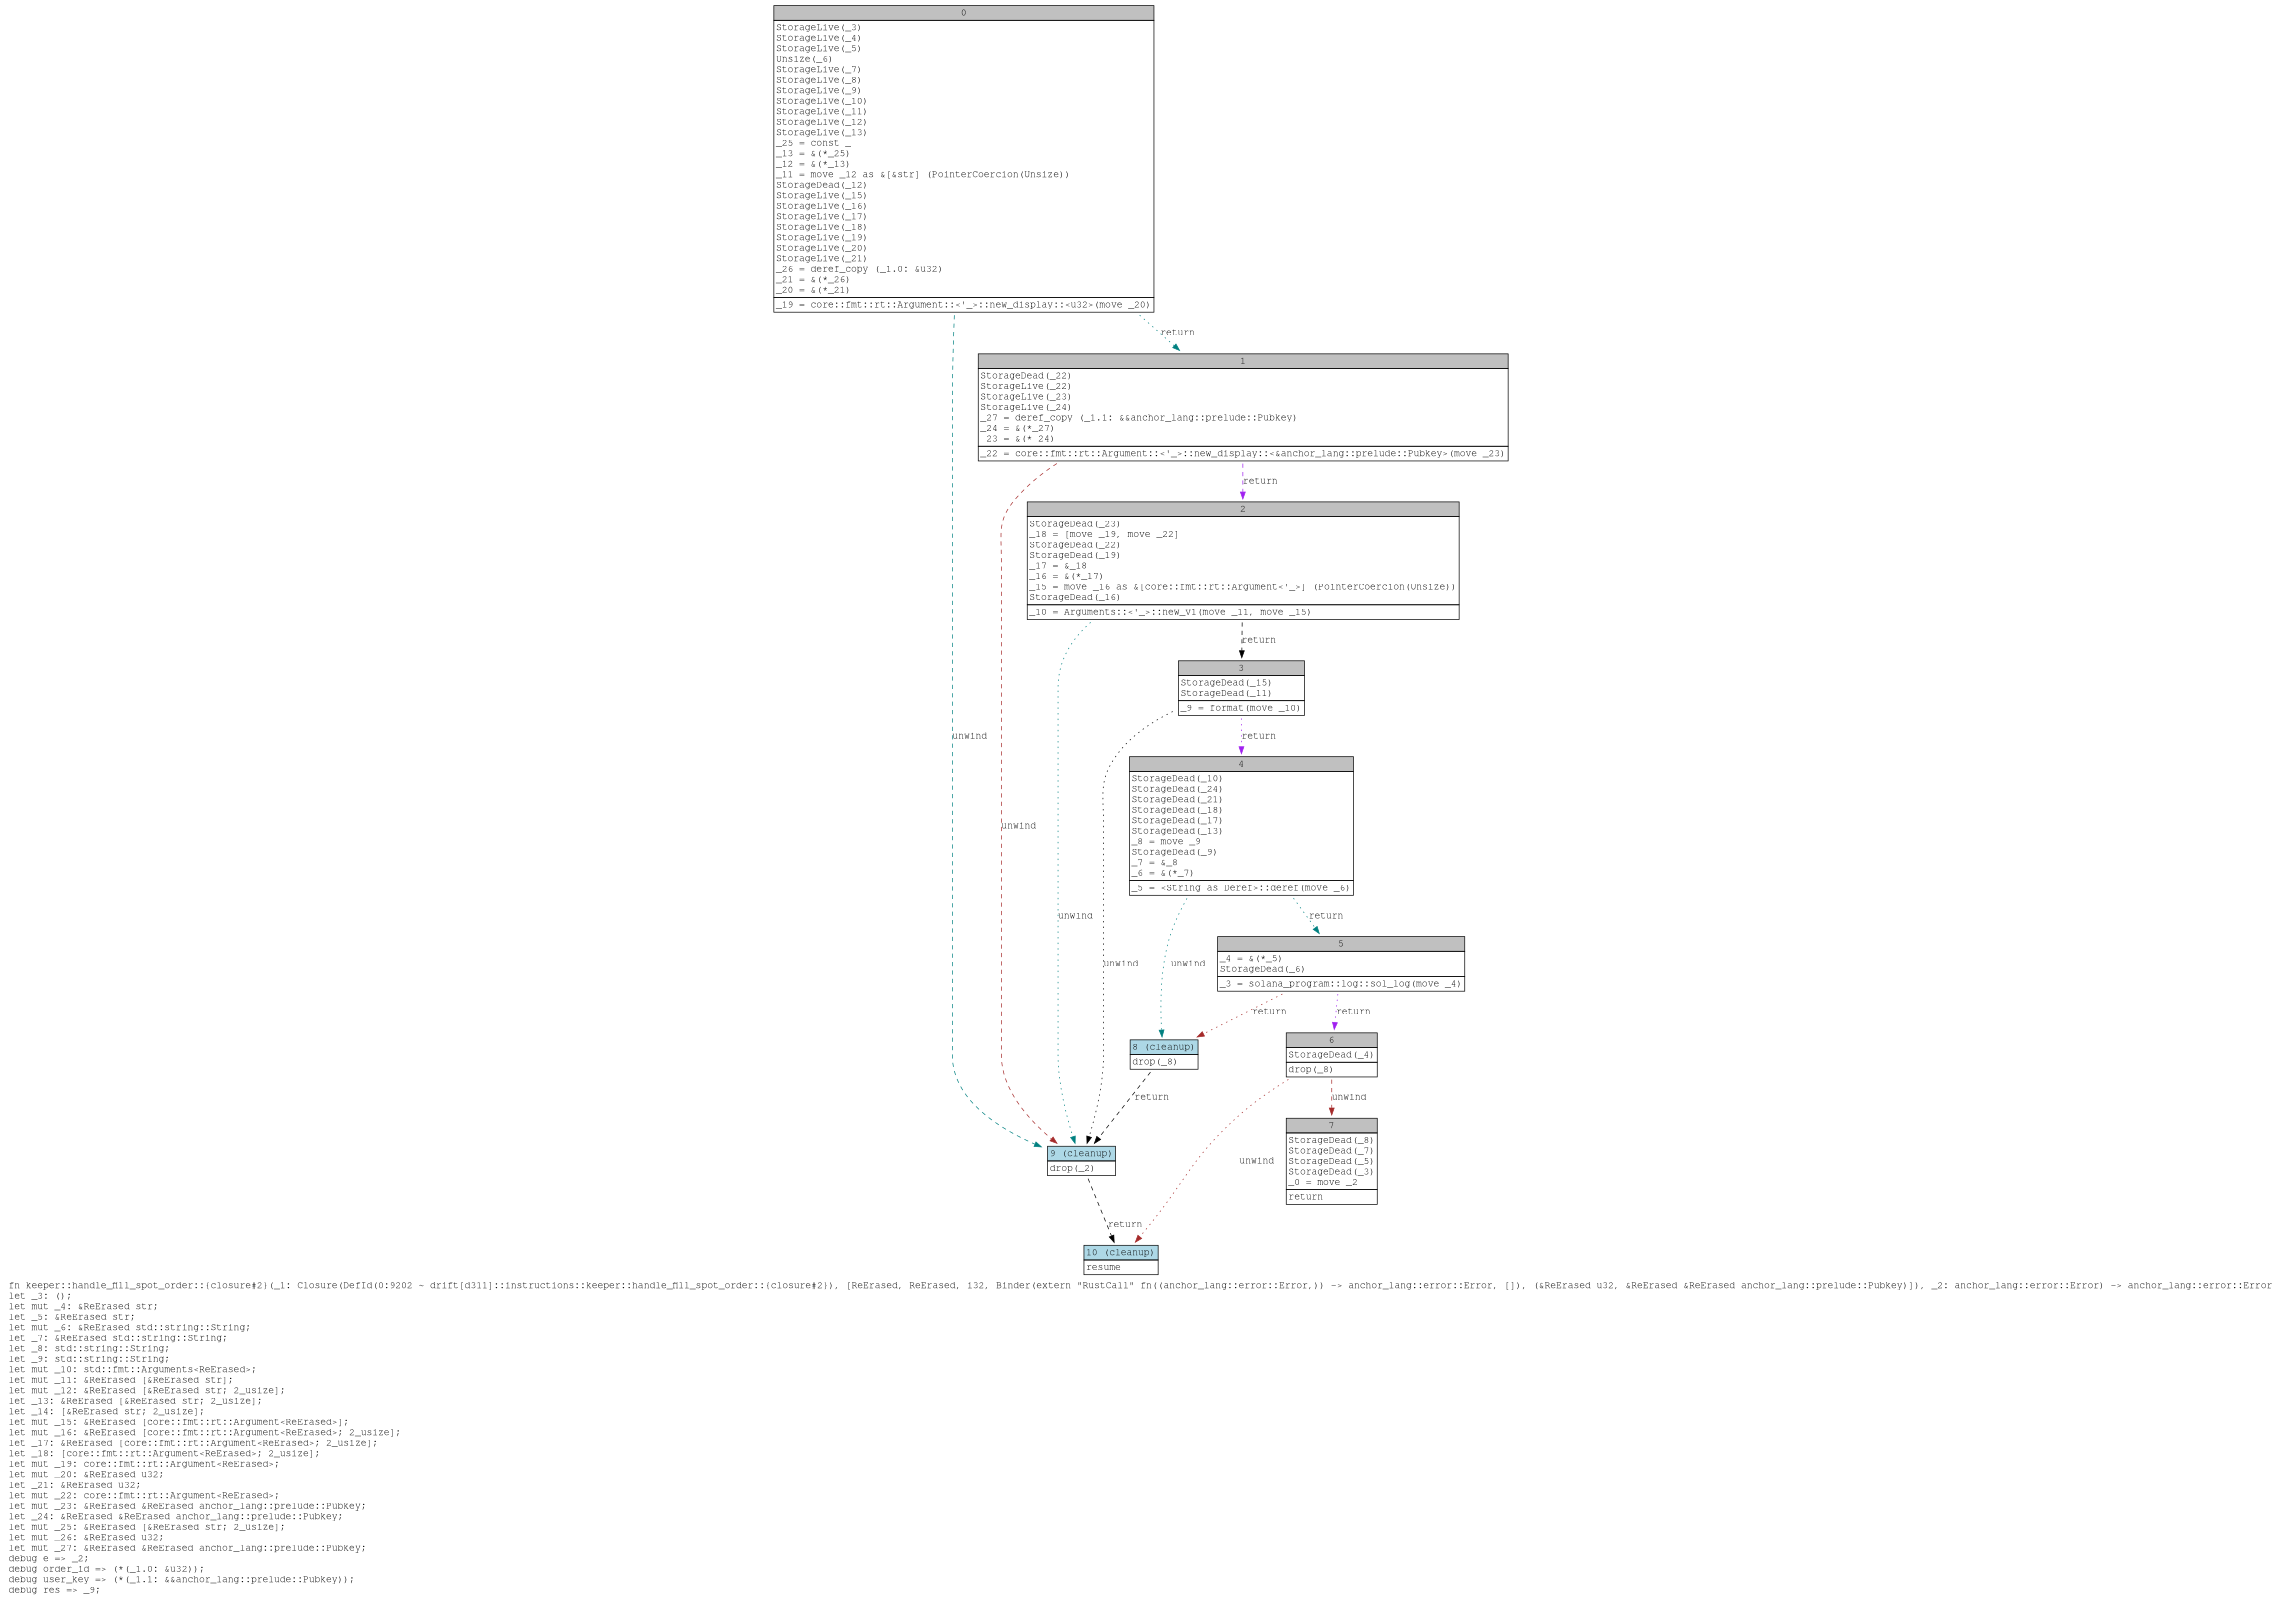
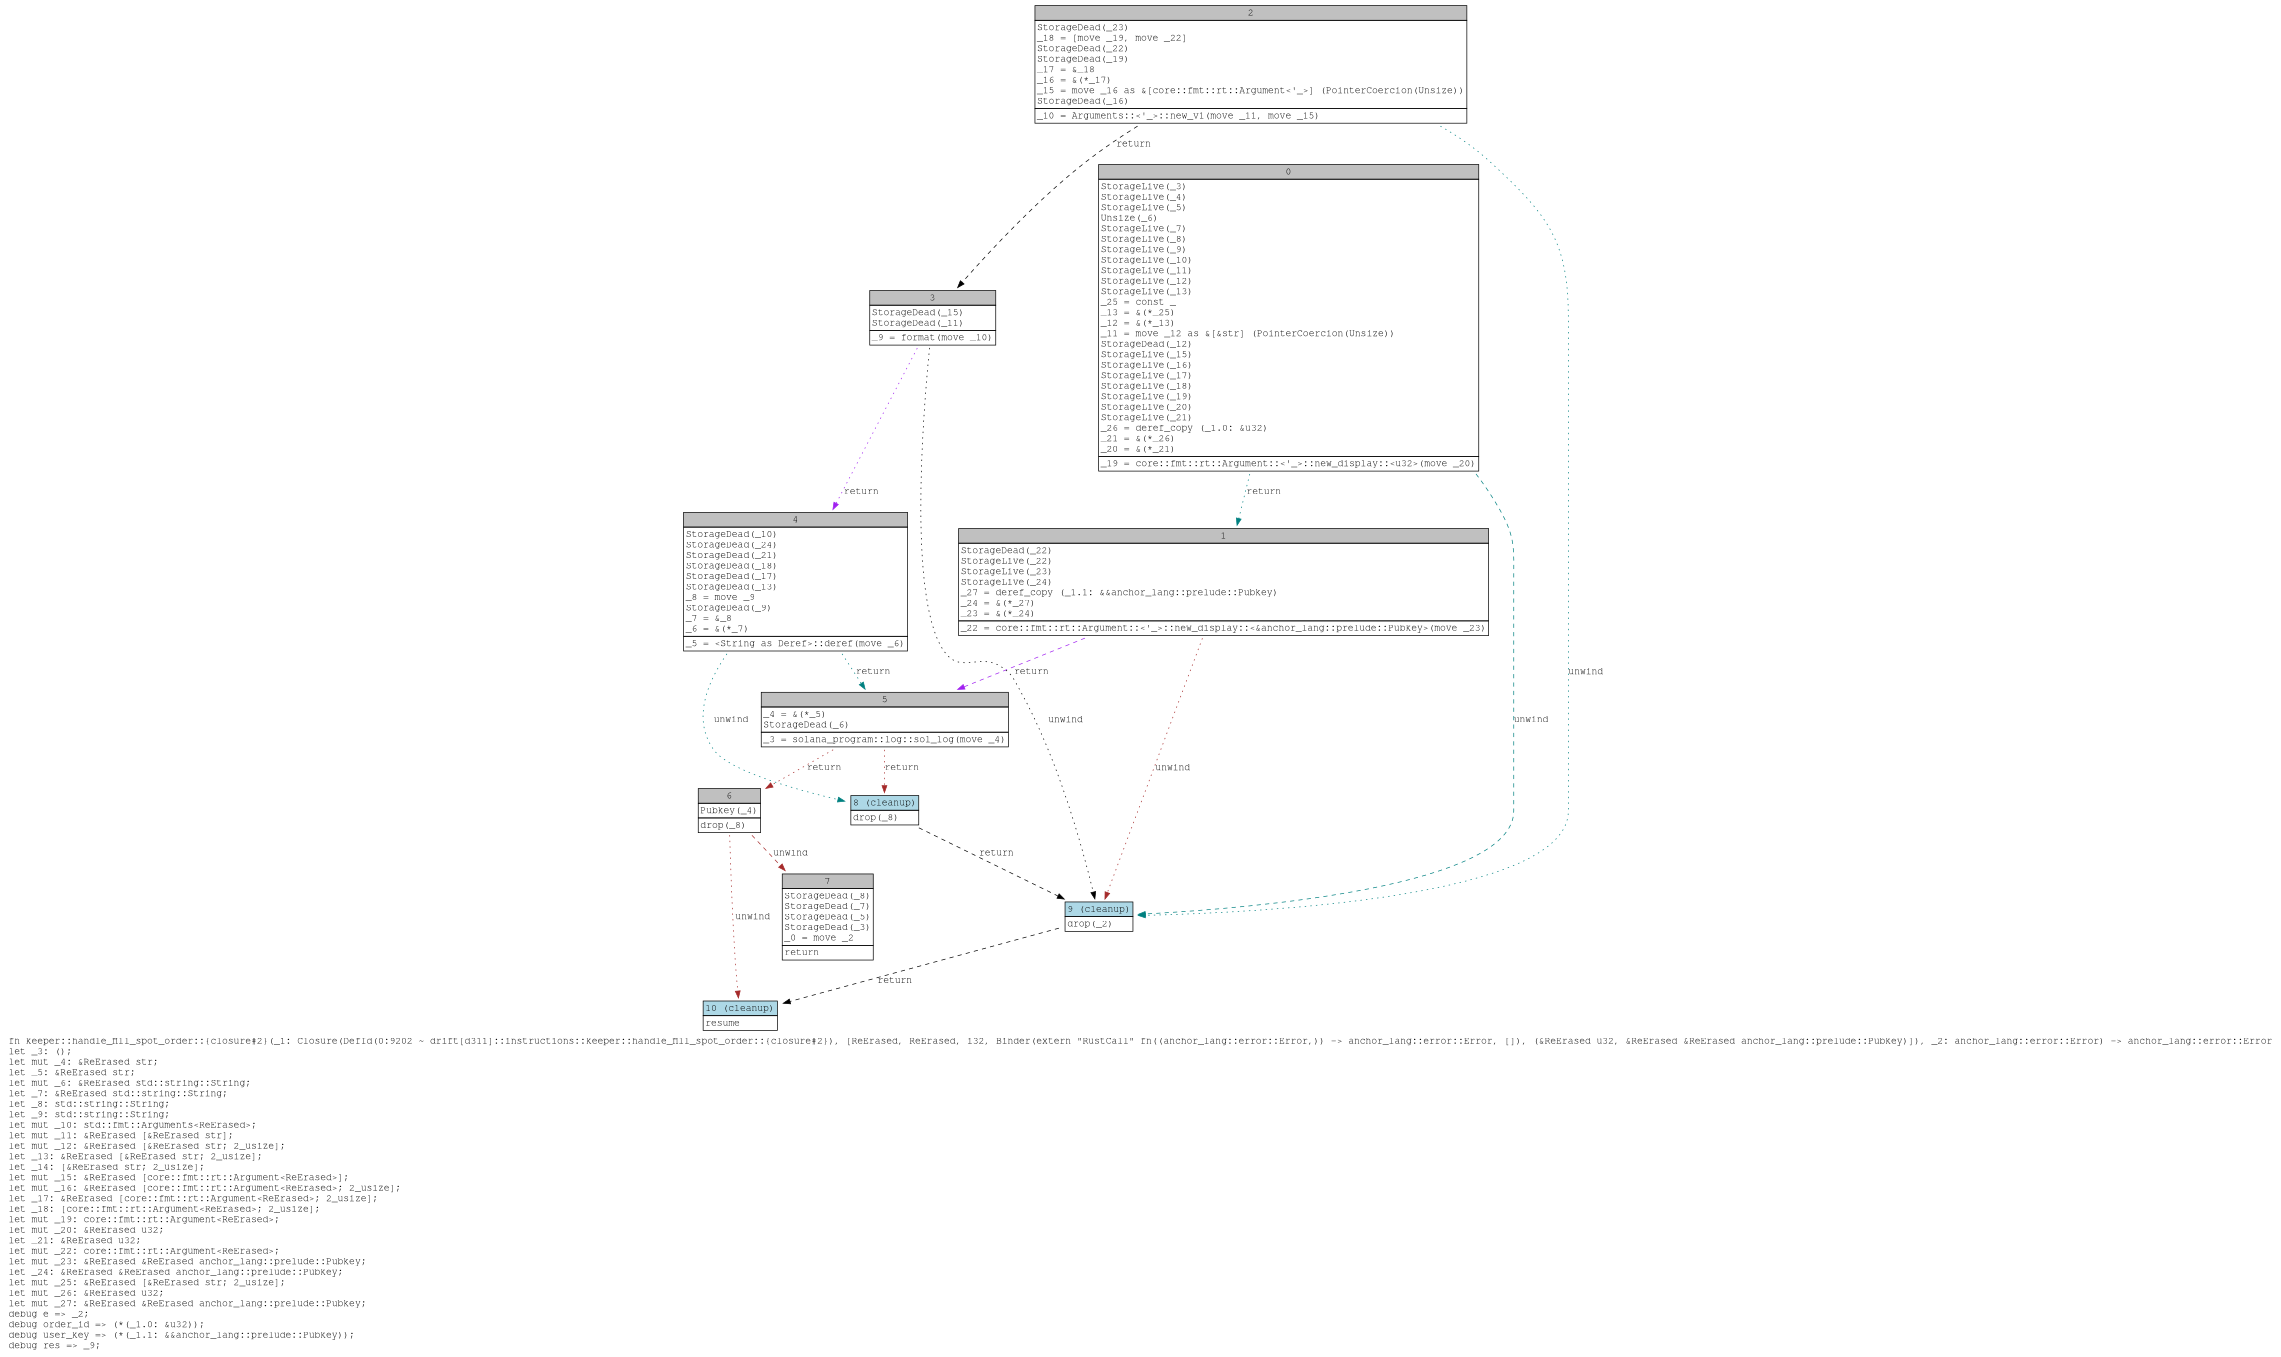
(1243, 478) -> (1025, 662)
(1001, 798) -> (1155, 765)
(1336, 1008) -> (803, 767)
(1332, 1055) -> (729, 810)
